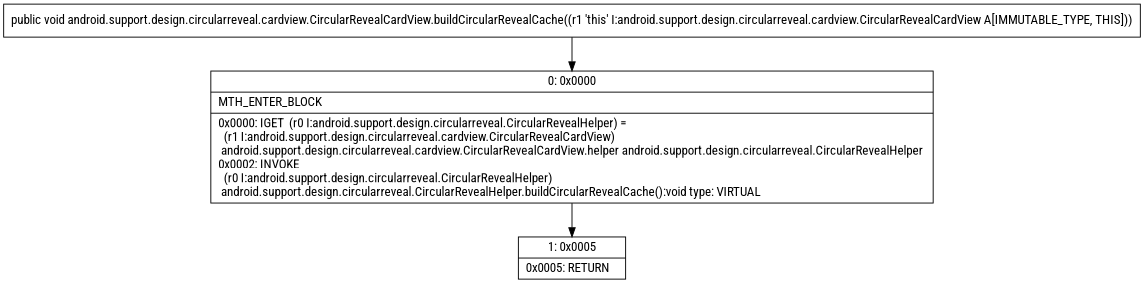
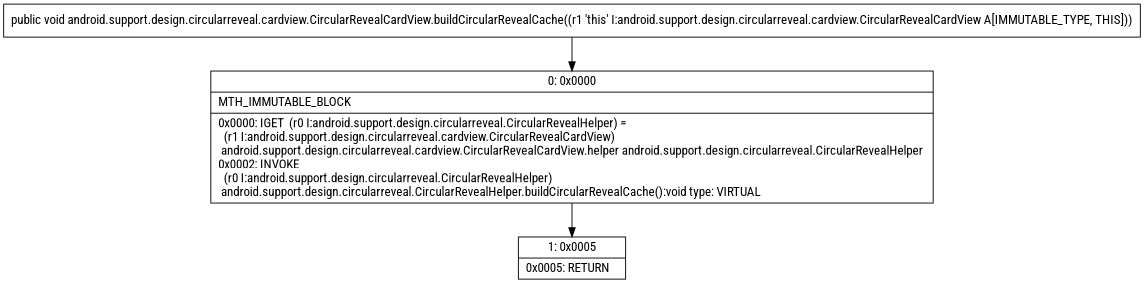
(270, 102) -> (285, 102)
